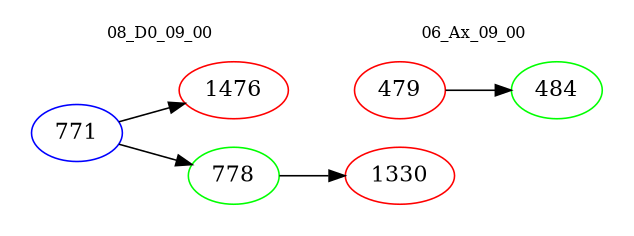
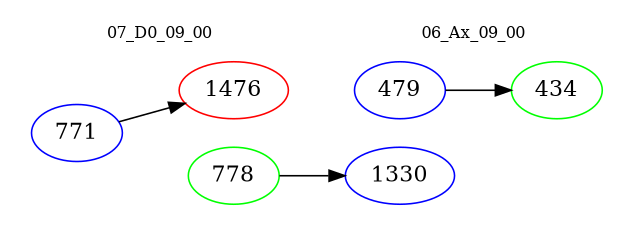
(160, 34) -> (160, 34)
(400, 90) -> (400, 90)
(557, 90) -> (557, 90)
(148, 152) -> none
(400, 176) -> (400, 176)
